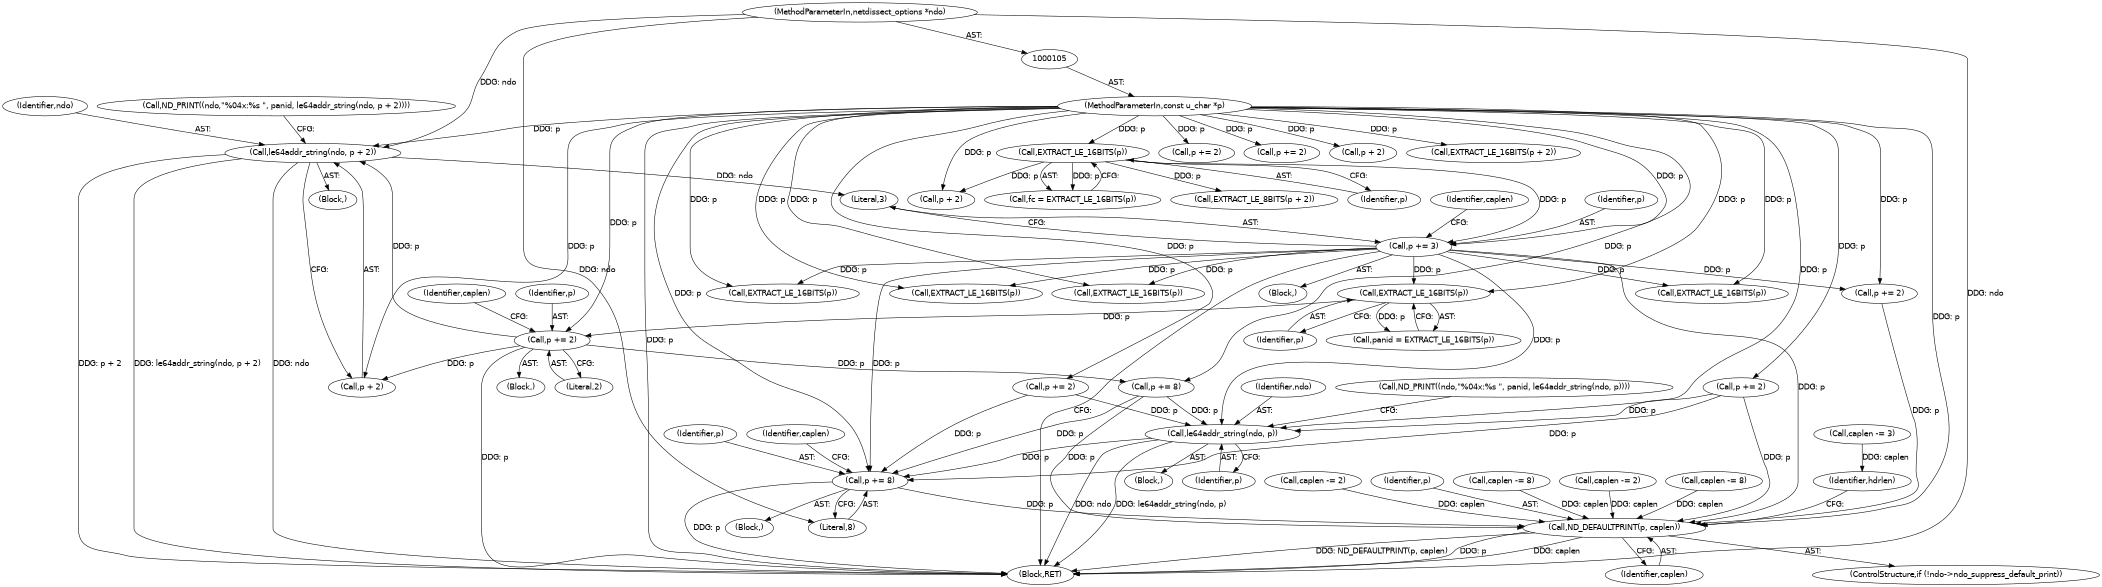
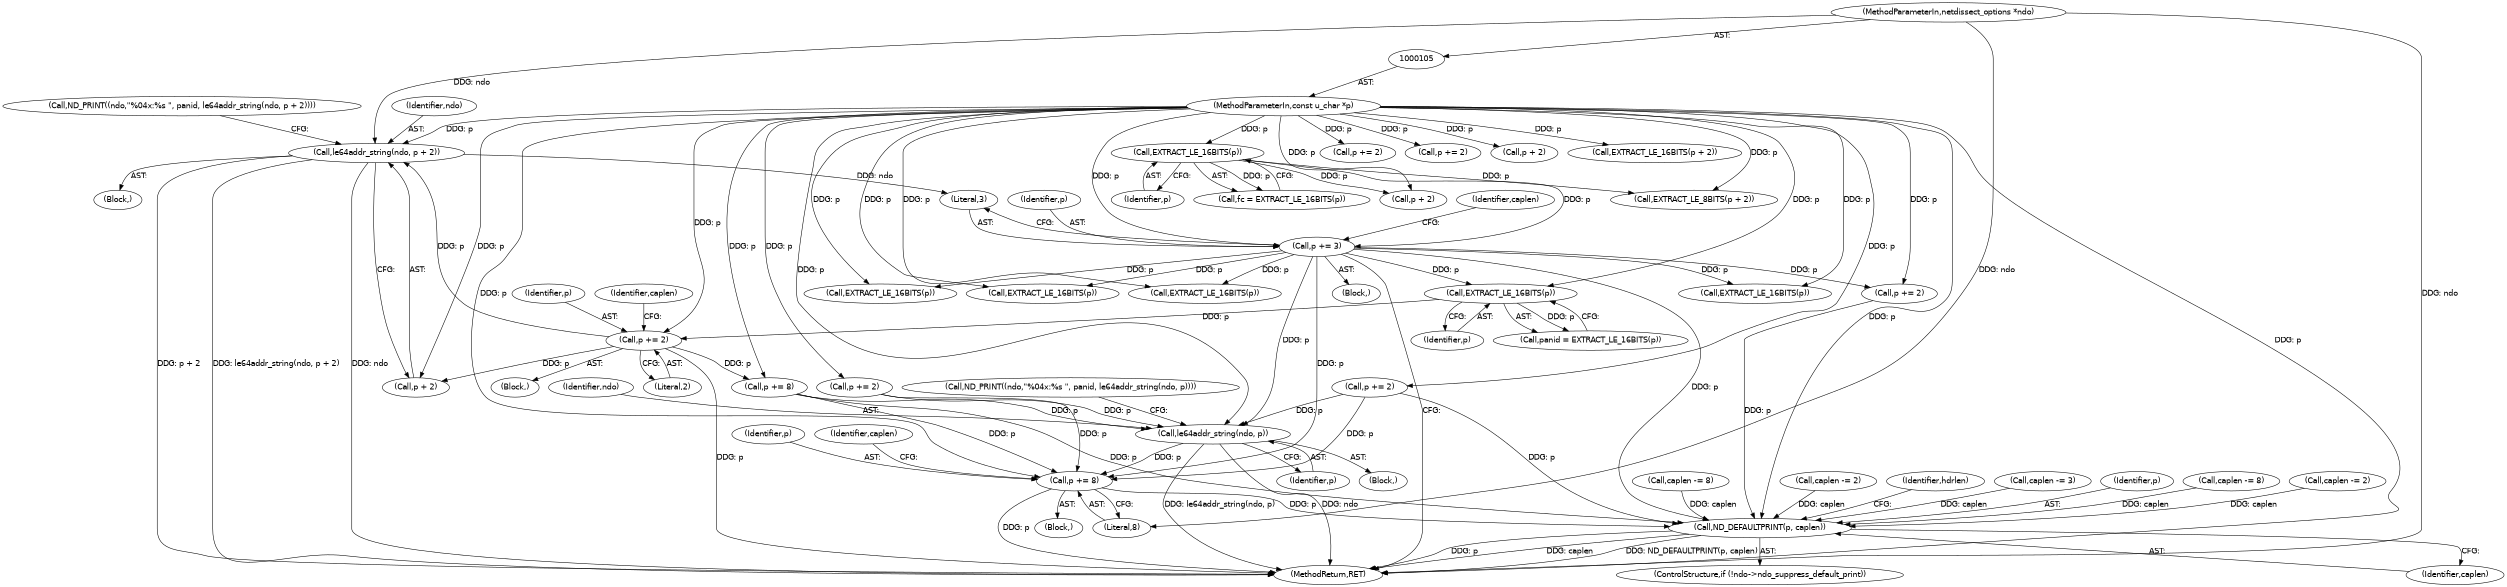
none -> (1627, 118)
(1862, 455) -> (1916, 505)
(1040, 575) -> (1328, 575)
